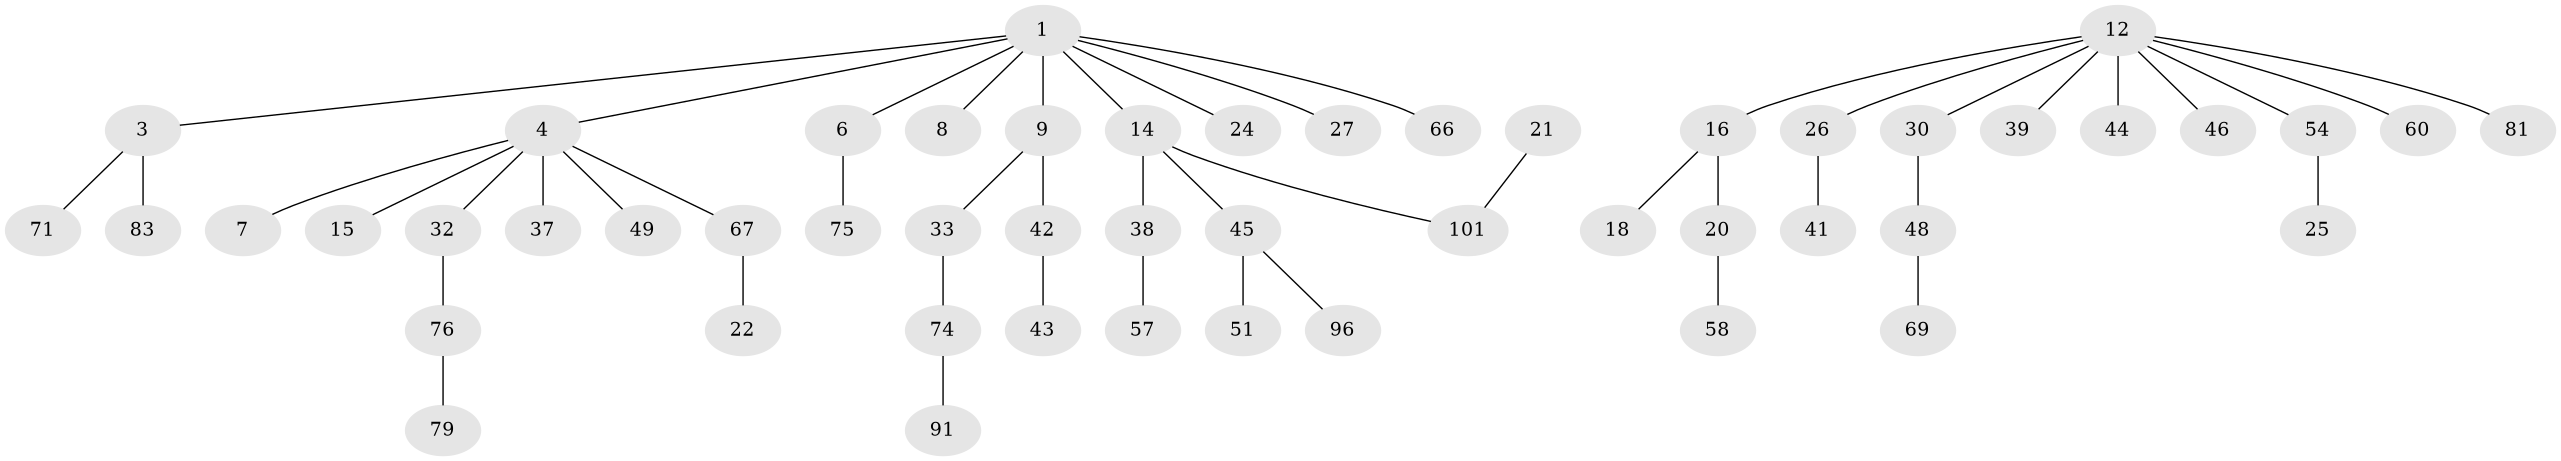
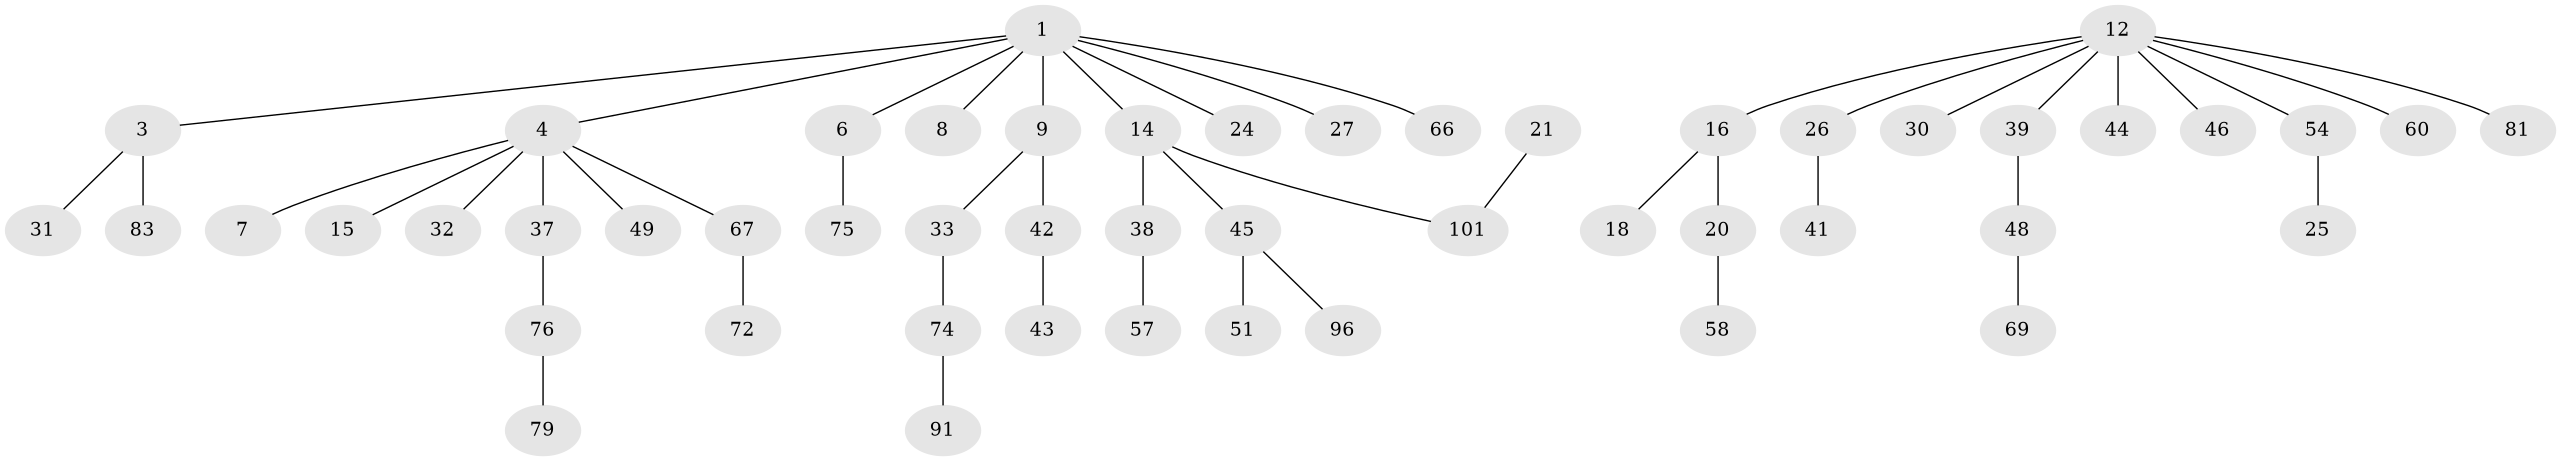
(1918, 181) -> (2018, 181)
(43, 231) -> (43, 231)
(443, 281) -> (543, 281)
(743, 331) -> (743, 331)
